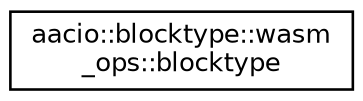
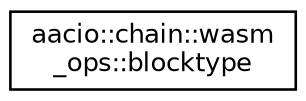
(182, 51) -> (153, 51)
